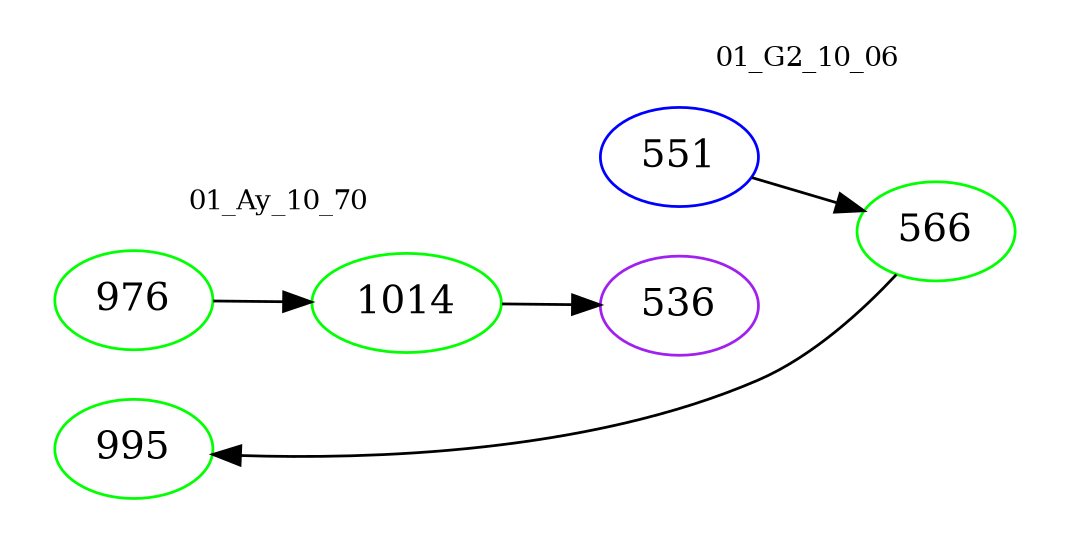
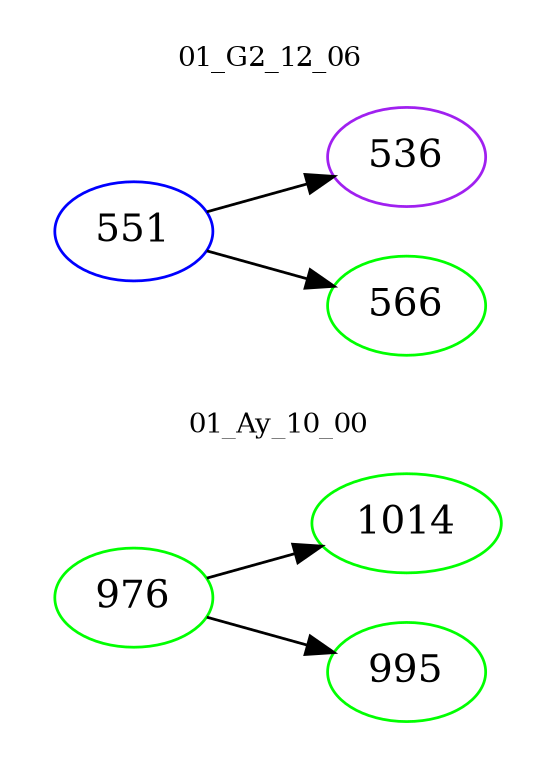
(808, 59) -> (270, 59)
(278, 202) -> (278, 426)
(540, 304) -> (257, 198)
(590, 430) -> (257, 631)
